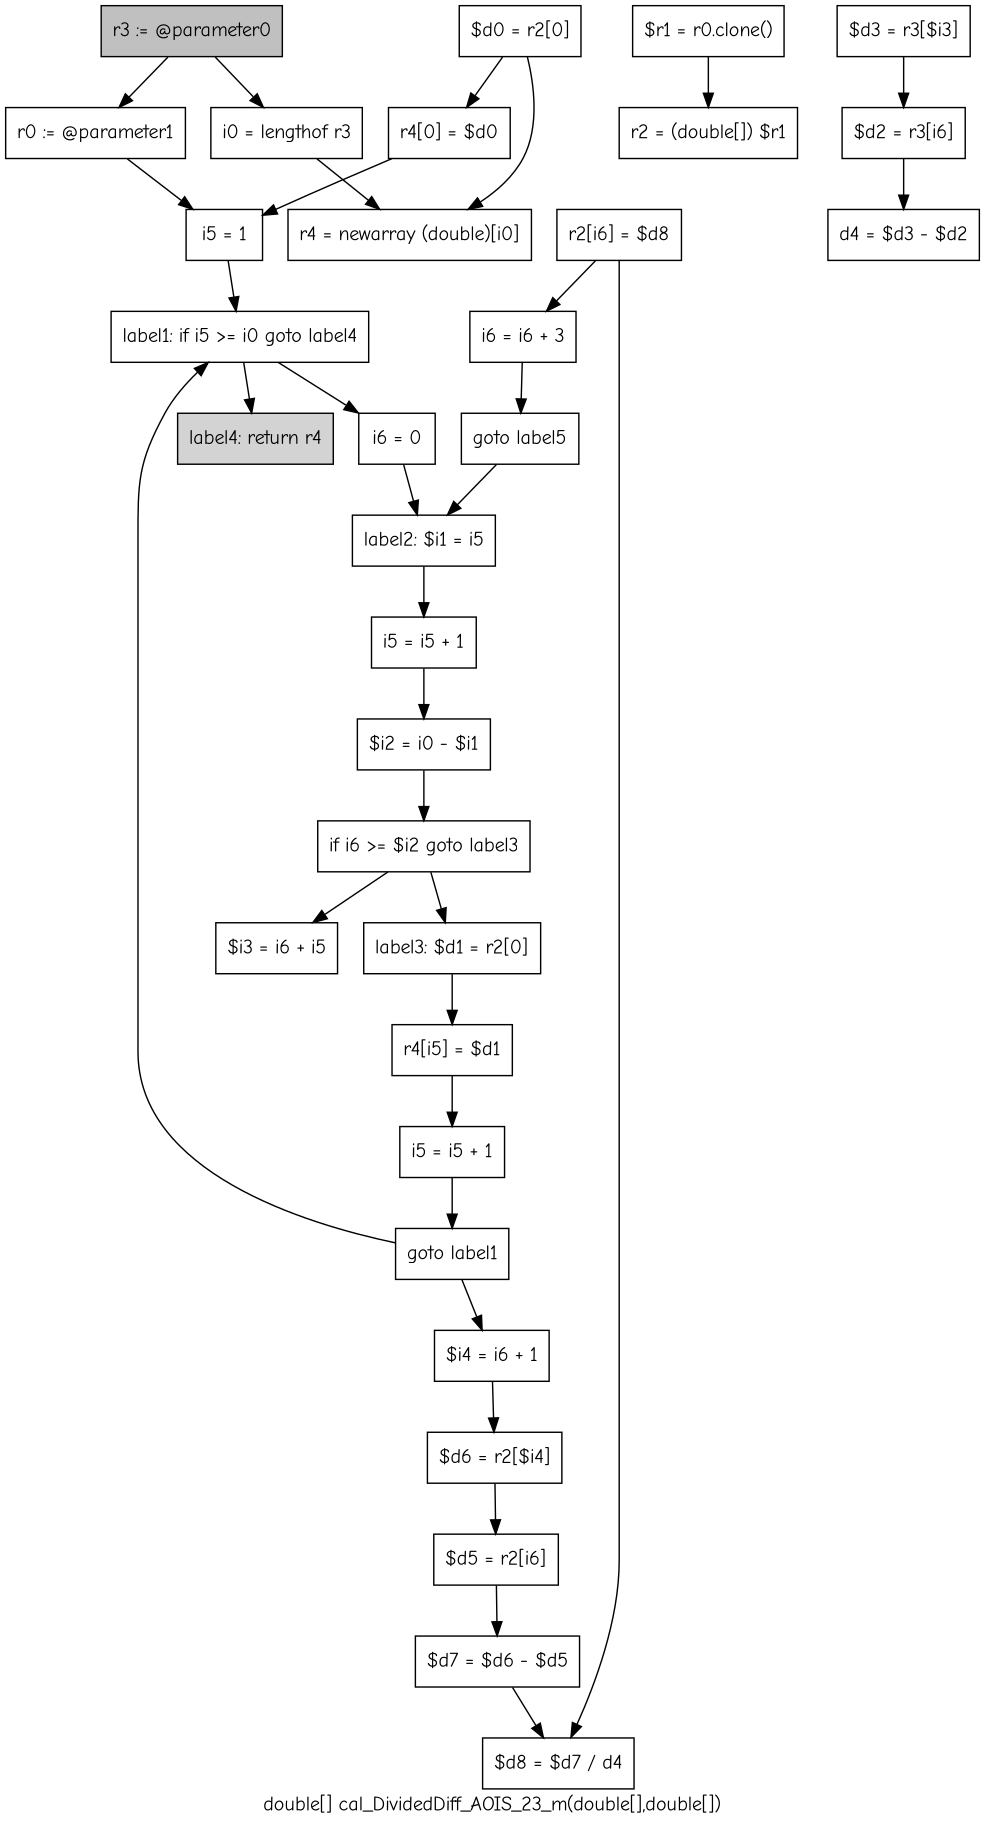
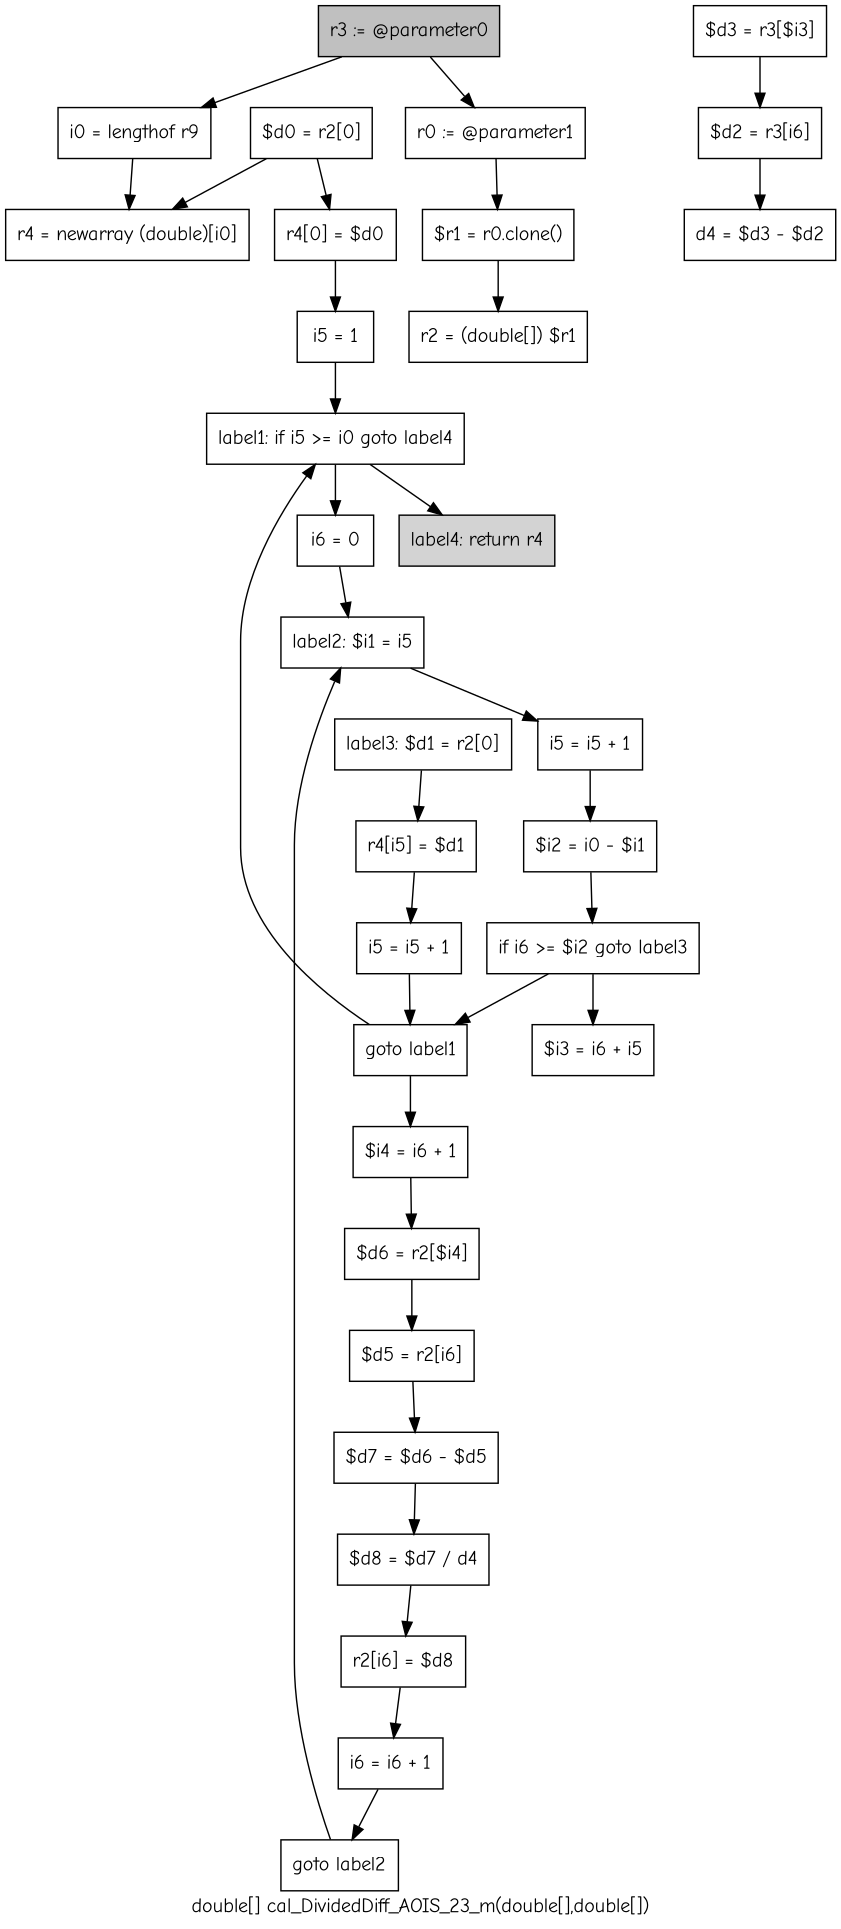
(287, 133) -> (134, 133)
(154, 180) -> (497, 177)
(523, 337) -> (391, 1763)
(520, 439) -> (340, 1865)
(436, 891) -> (508, 996)
(619, 996) -> (409, 1604)
